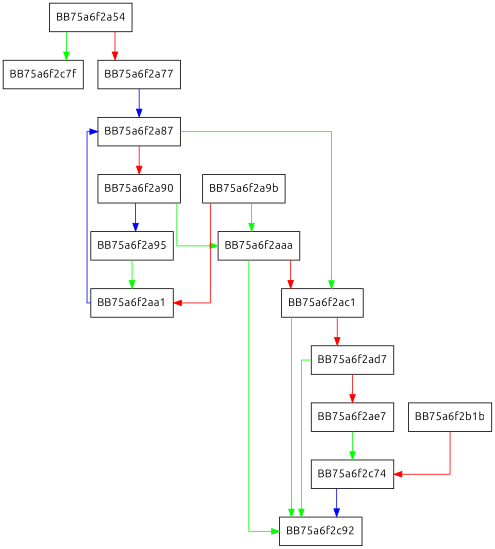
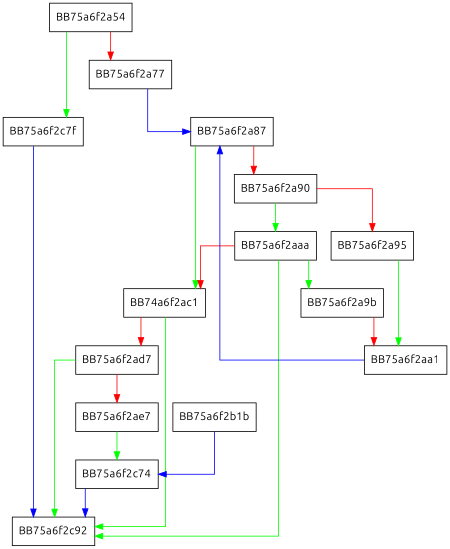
(136, 213) -> (362, 189)
(252, 213) -> (309, 270)
(322, 303) -> (165, 303)
none -> (33, 328)
(447, 474) -> (212, 474)
